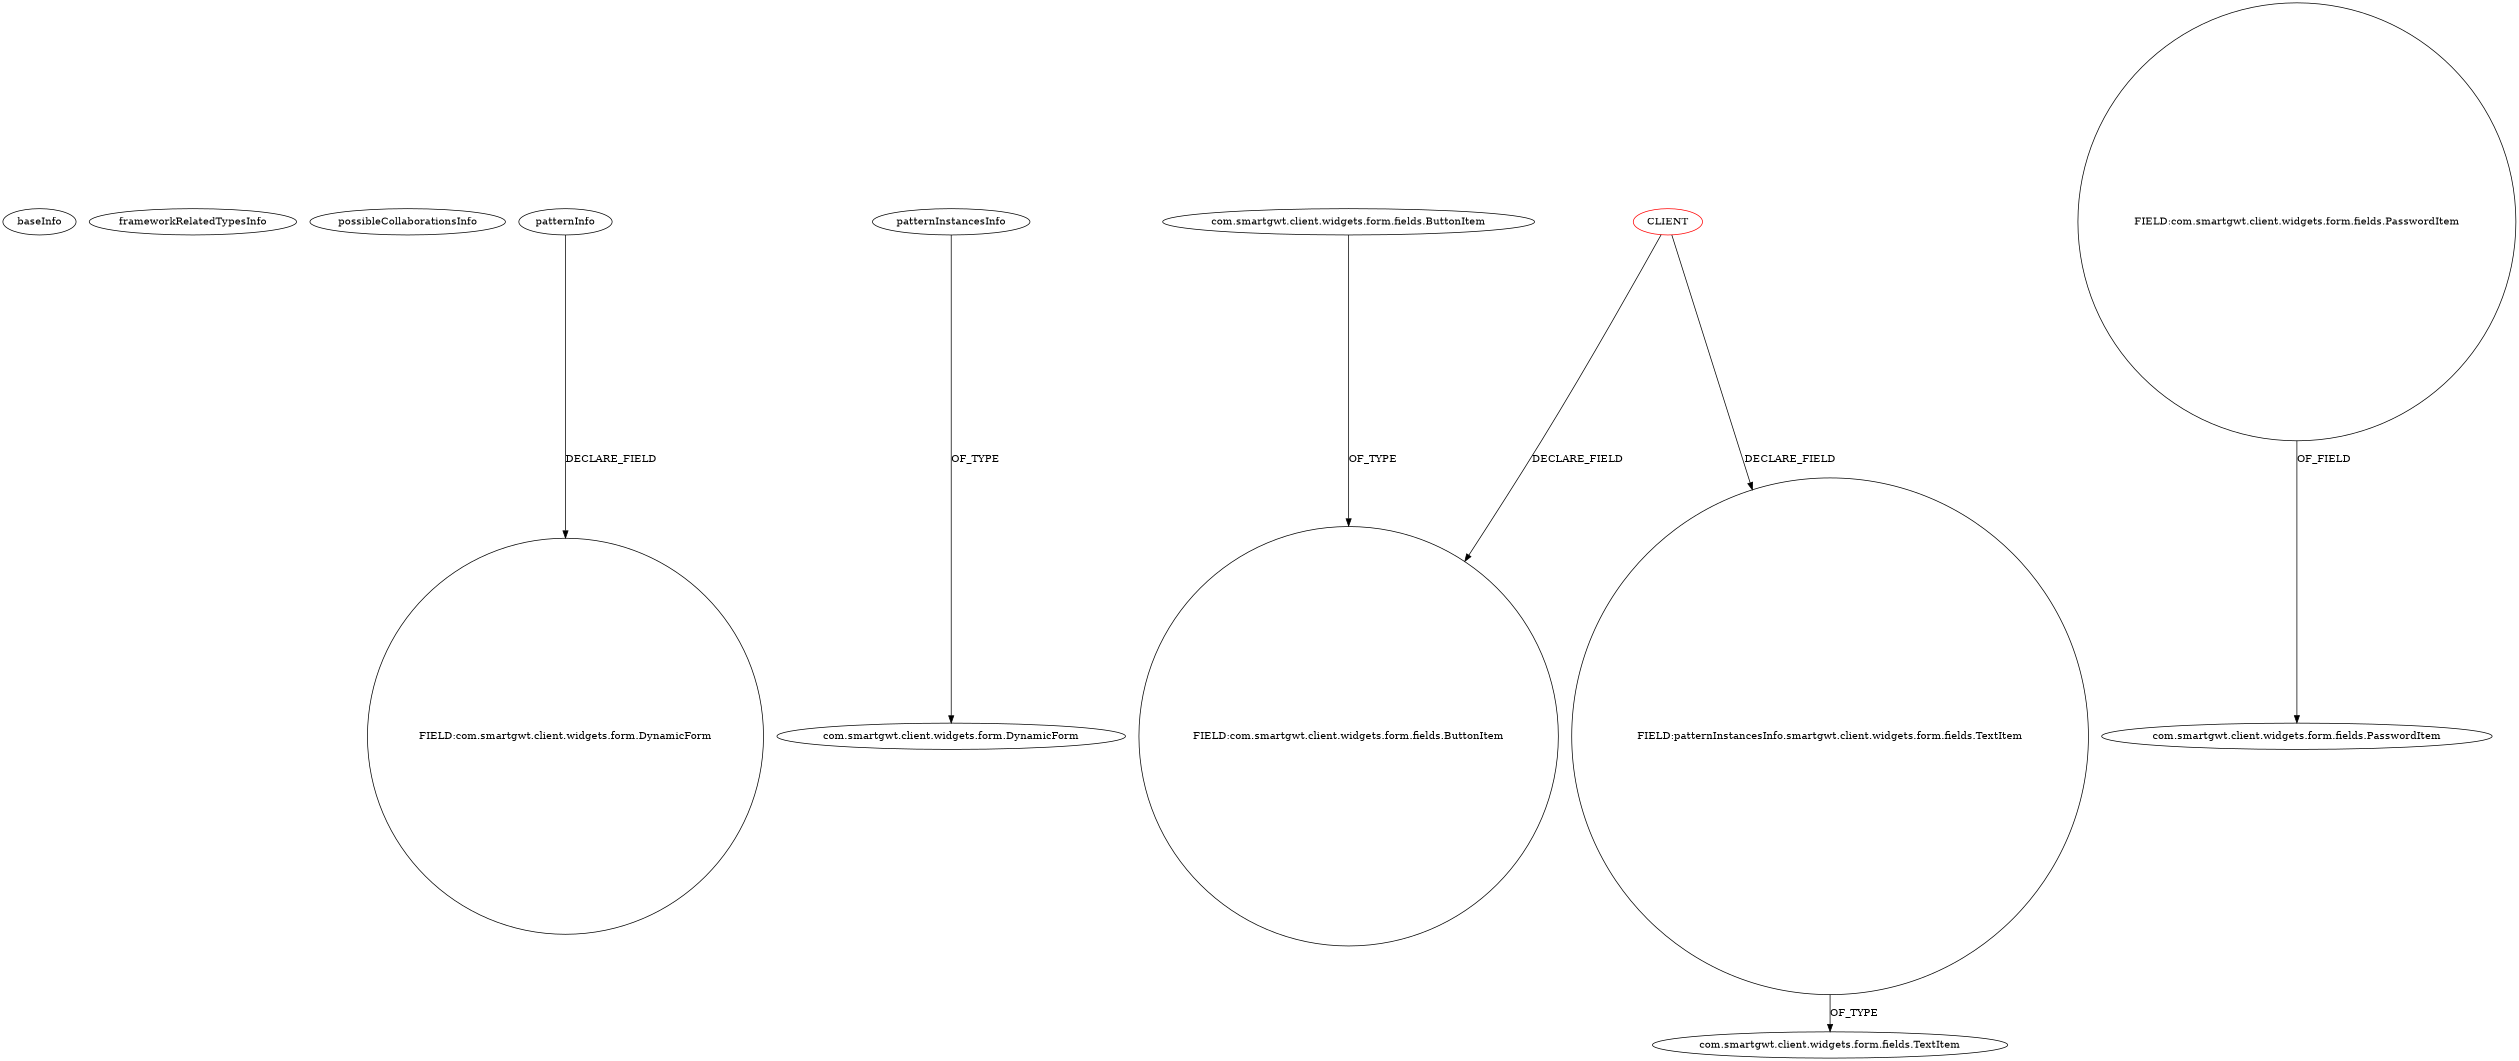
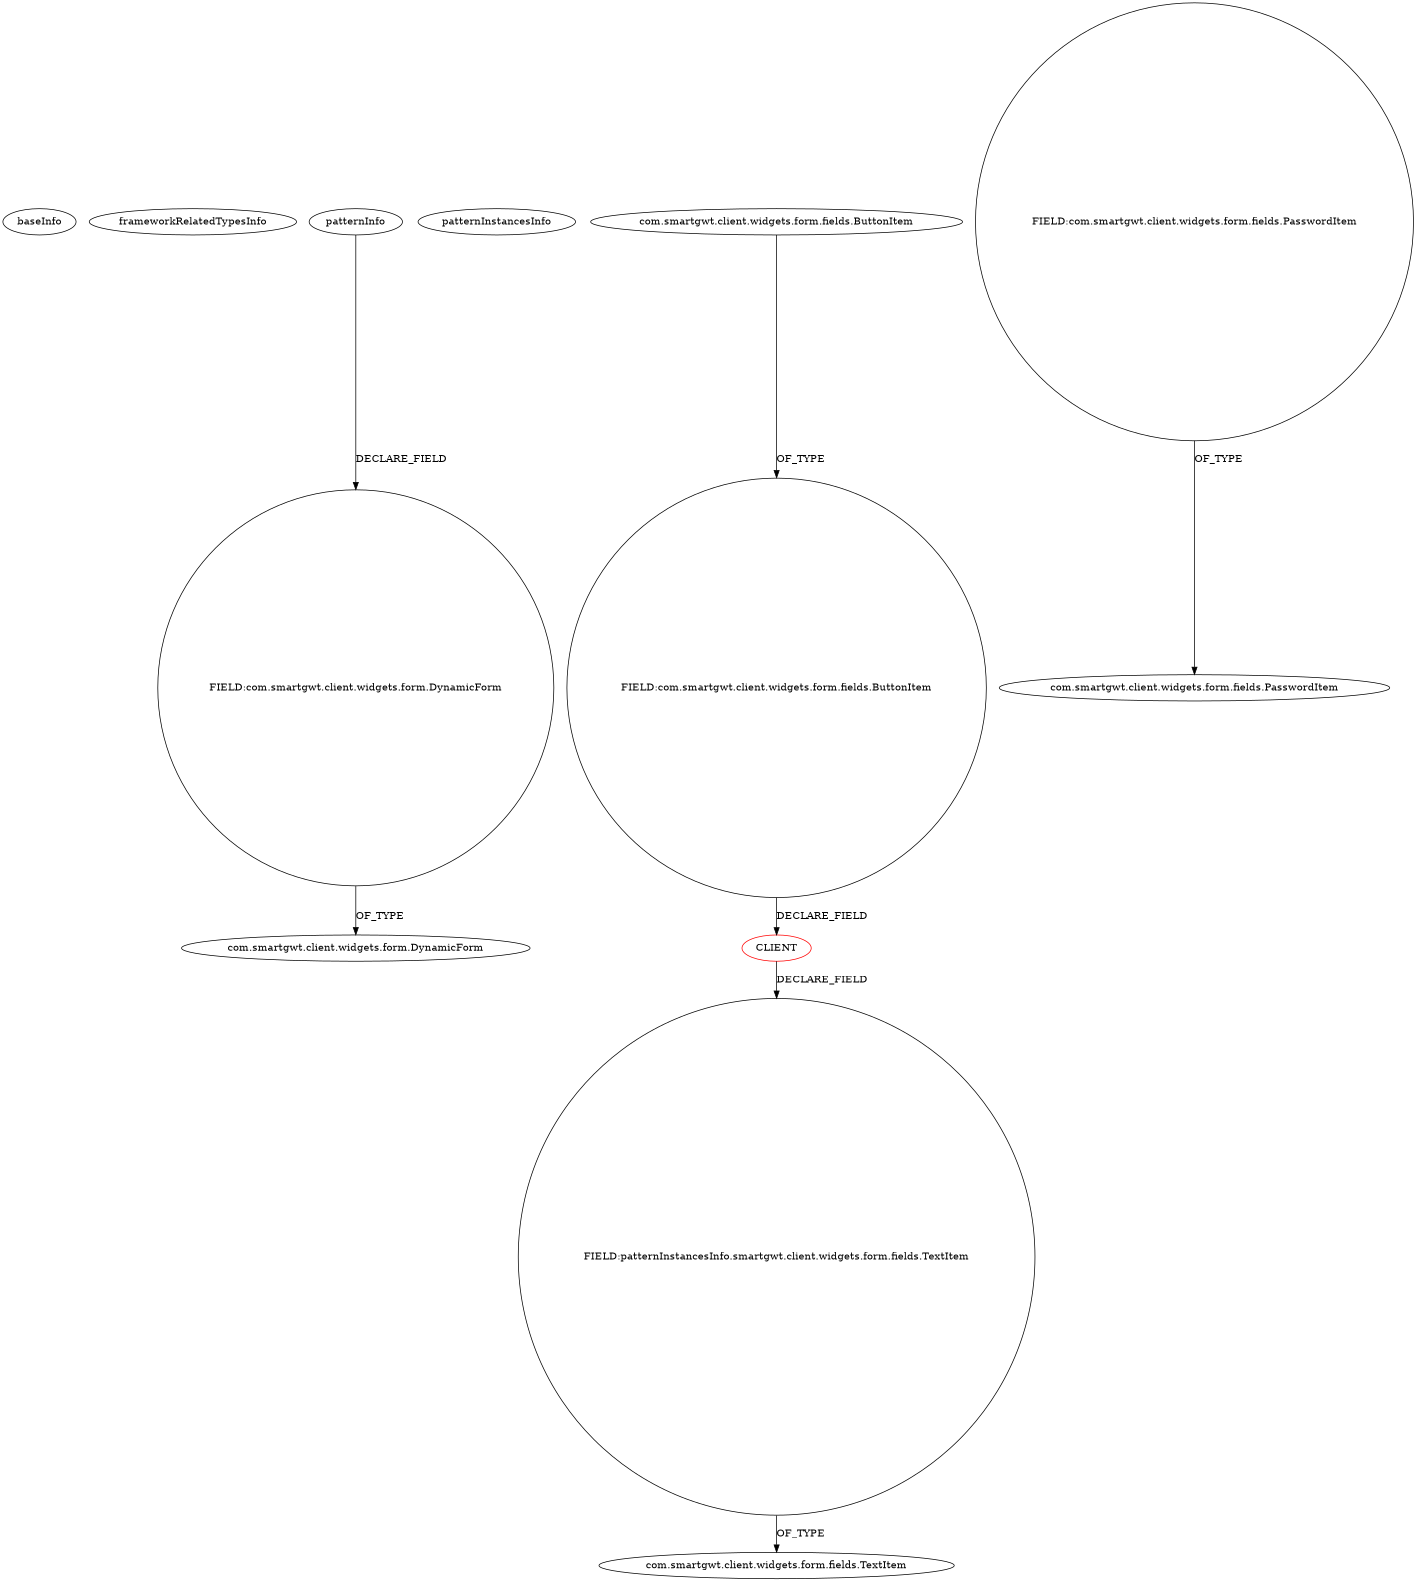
(408, 222) -> none
(1568, 397) -> (777, 913)
(2324, 459) -> (1219, 459)
(951, 475) -> (356, 907)
